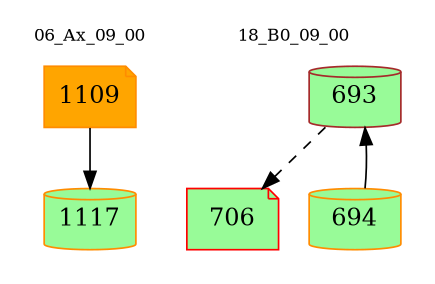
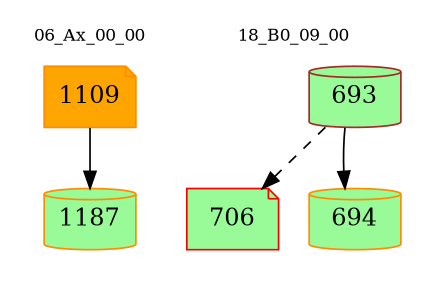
(90, 37) -> (90, 37)
(366, 167) -> (344, 150)
(90, 219) -> (90, 219)
